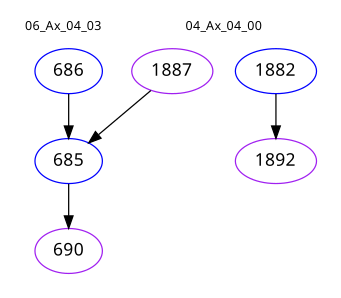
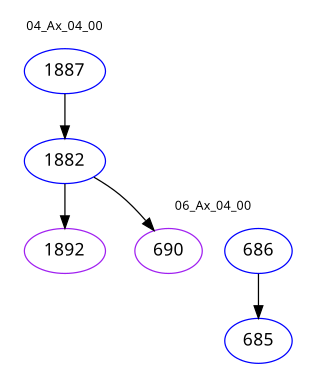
(64, 27) -> (214, 207)
(172, 71) -> (65, 71)
(130, 108) -> (65, 110)
(69, 200) -> (133, 207)
